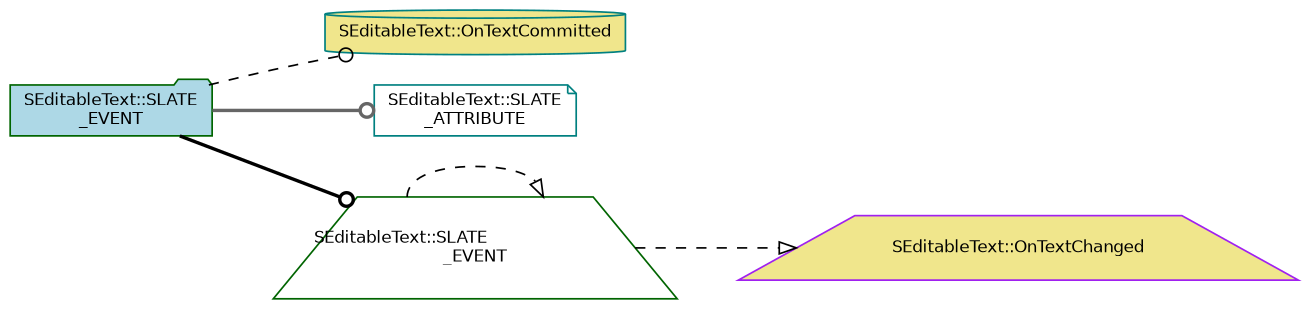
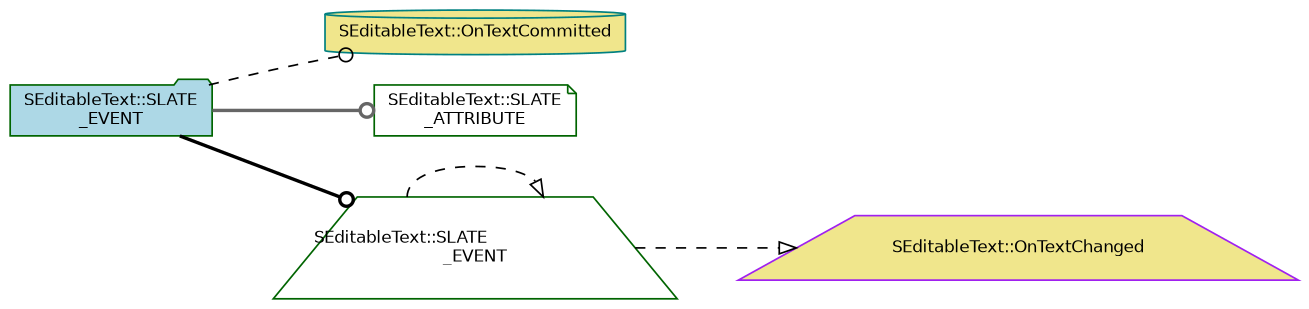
(475, 110) -> (475, 110)
